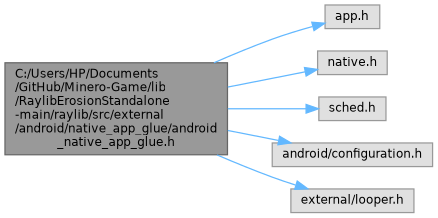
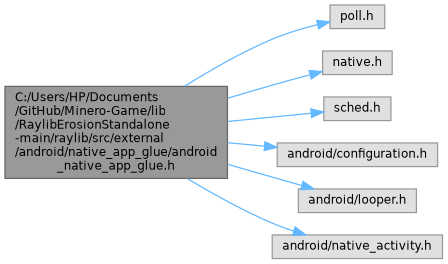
(352, 17) -> (357, 17)
(352, 201) -> (357, 201)
none -> (357, 247)
